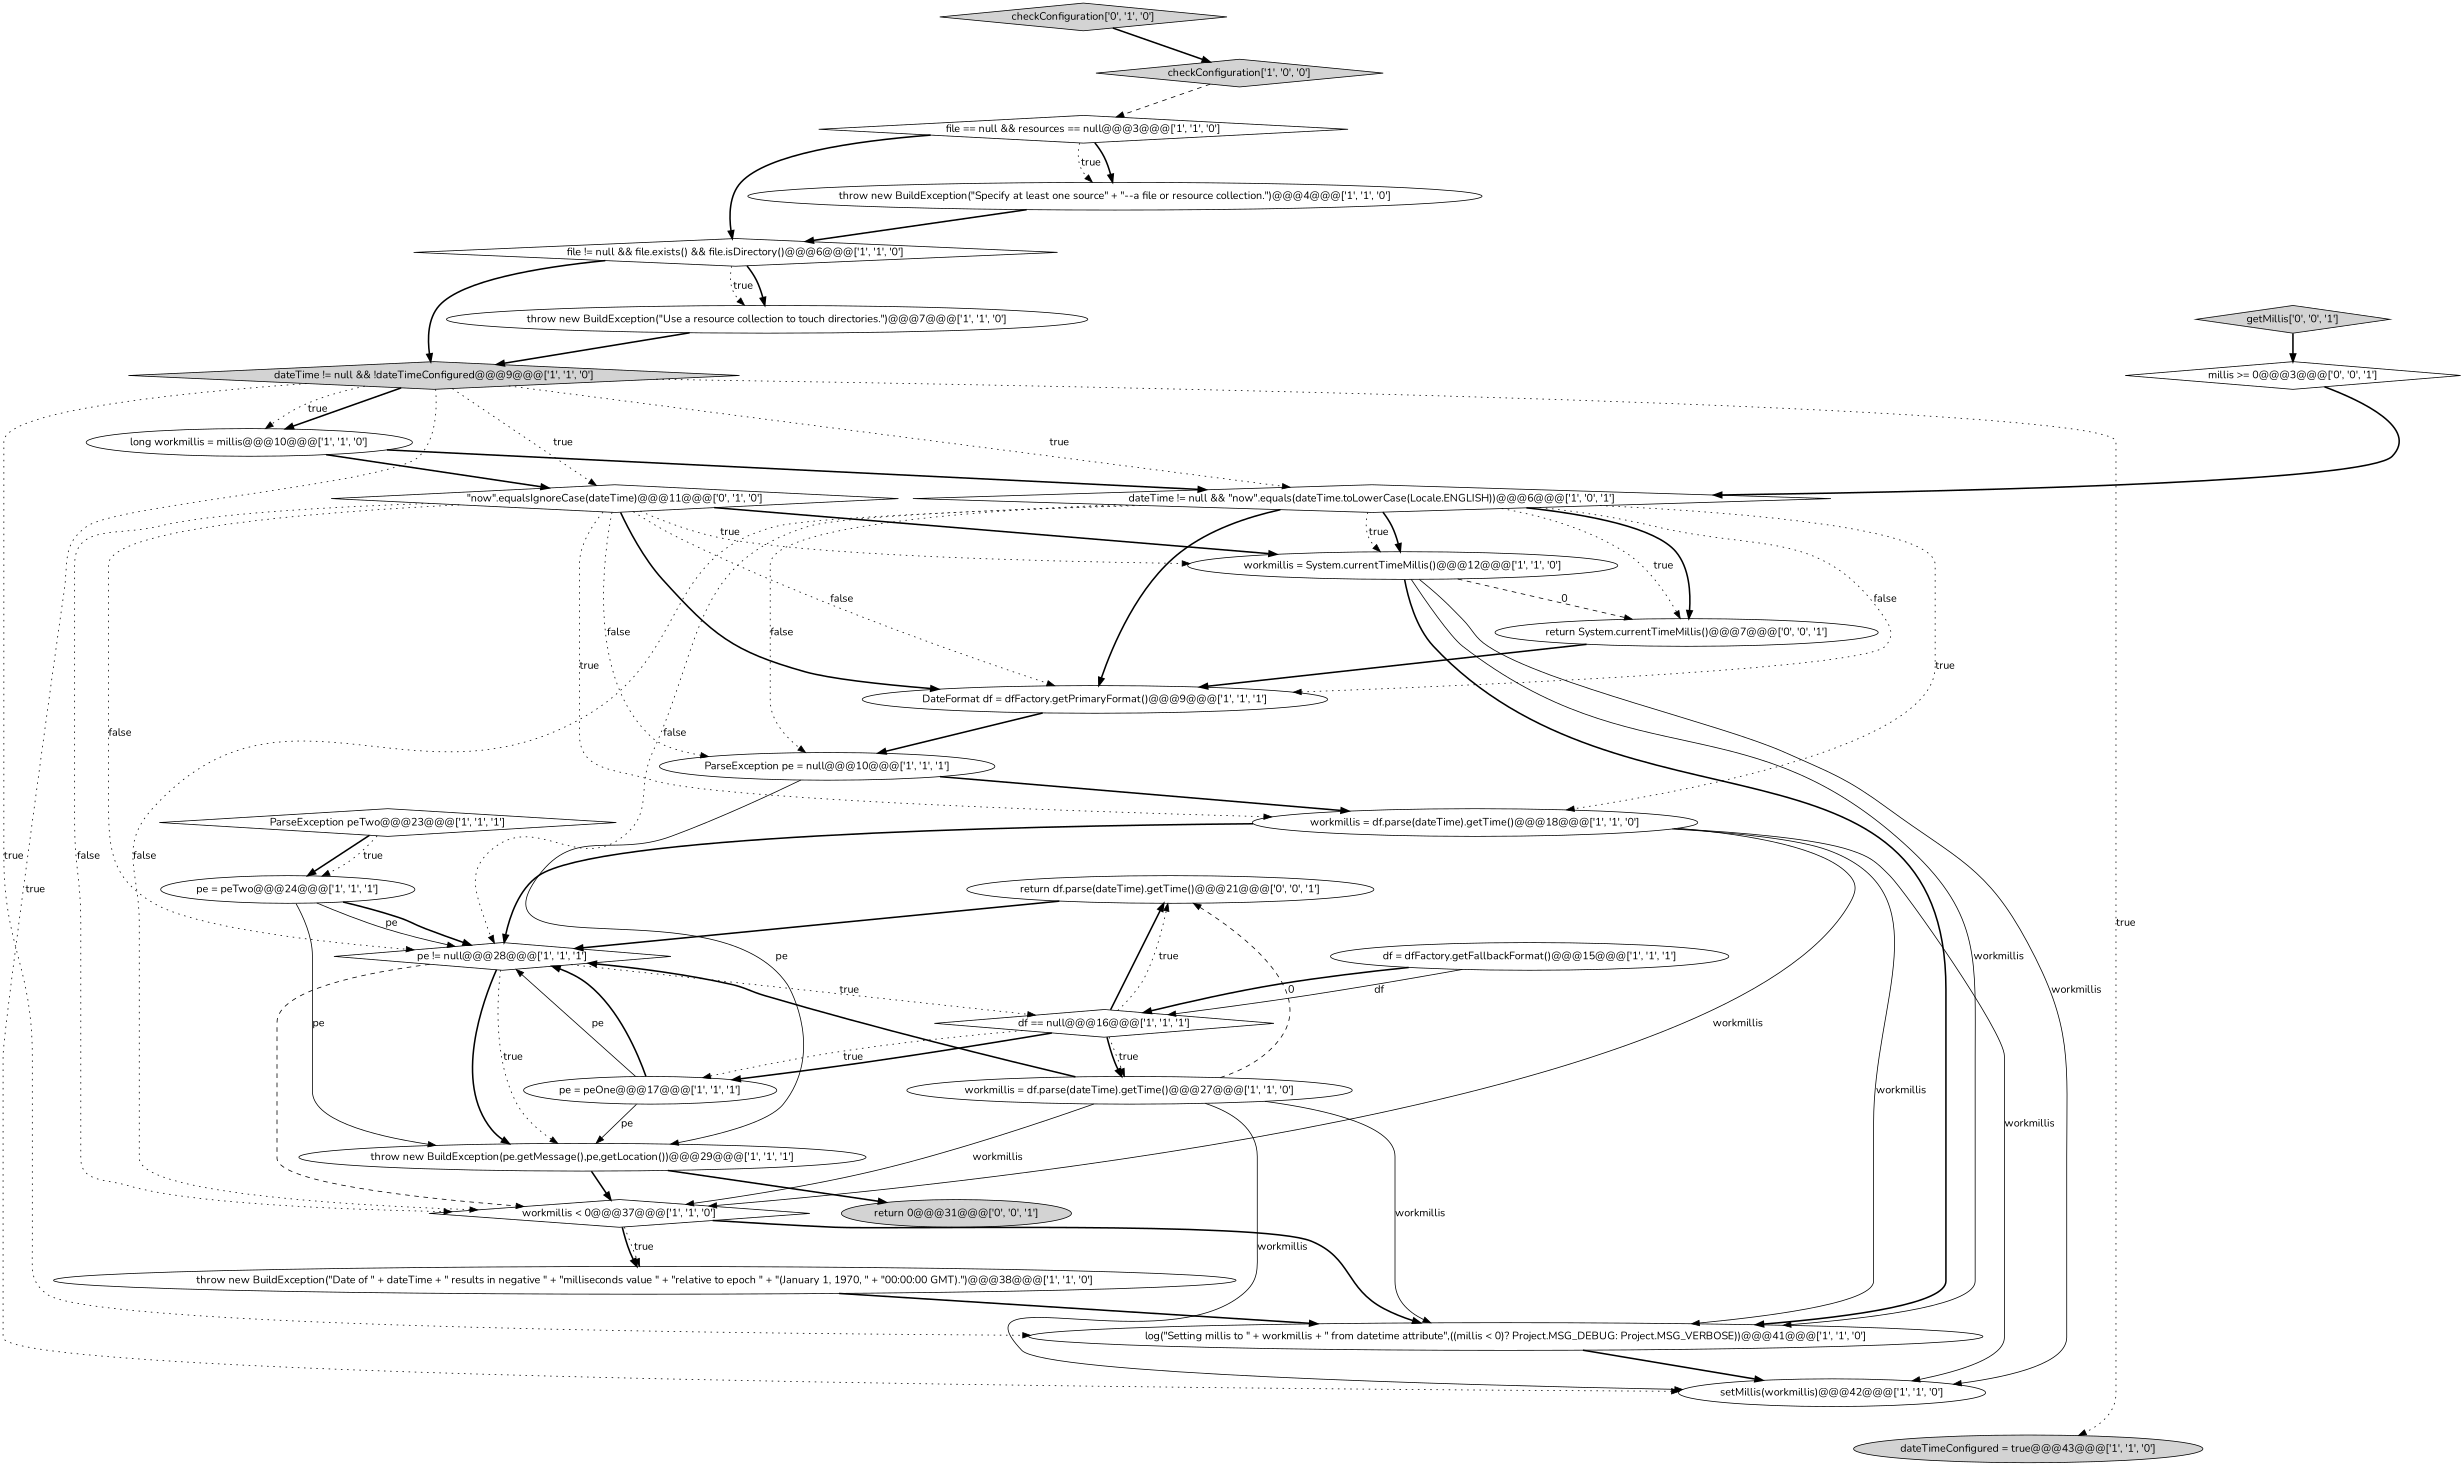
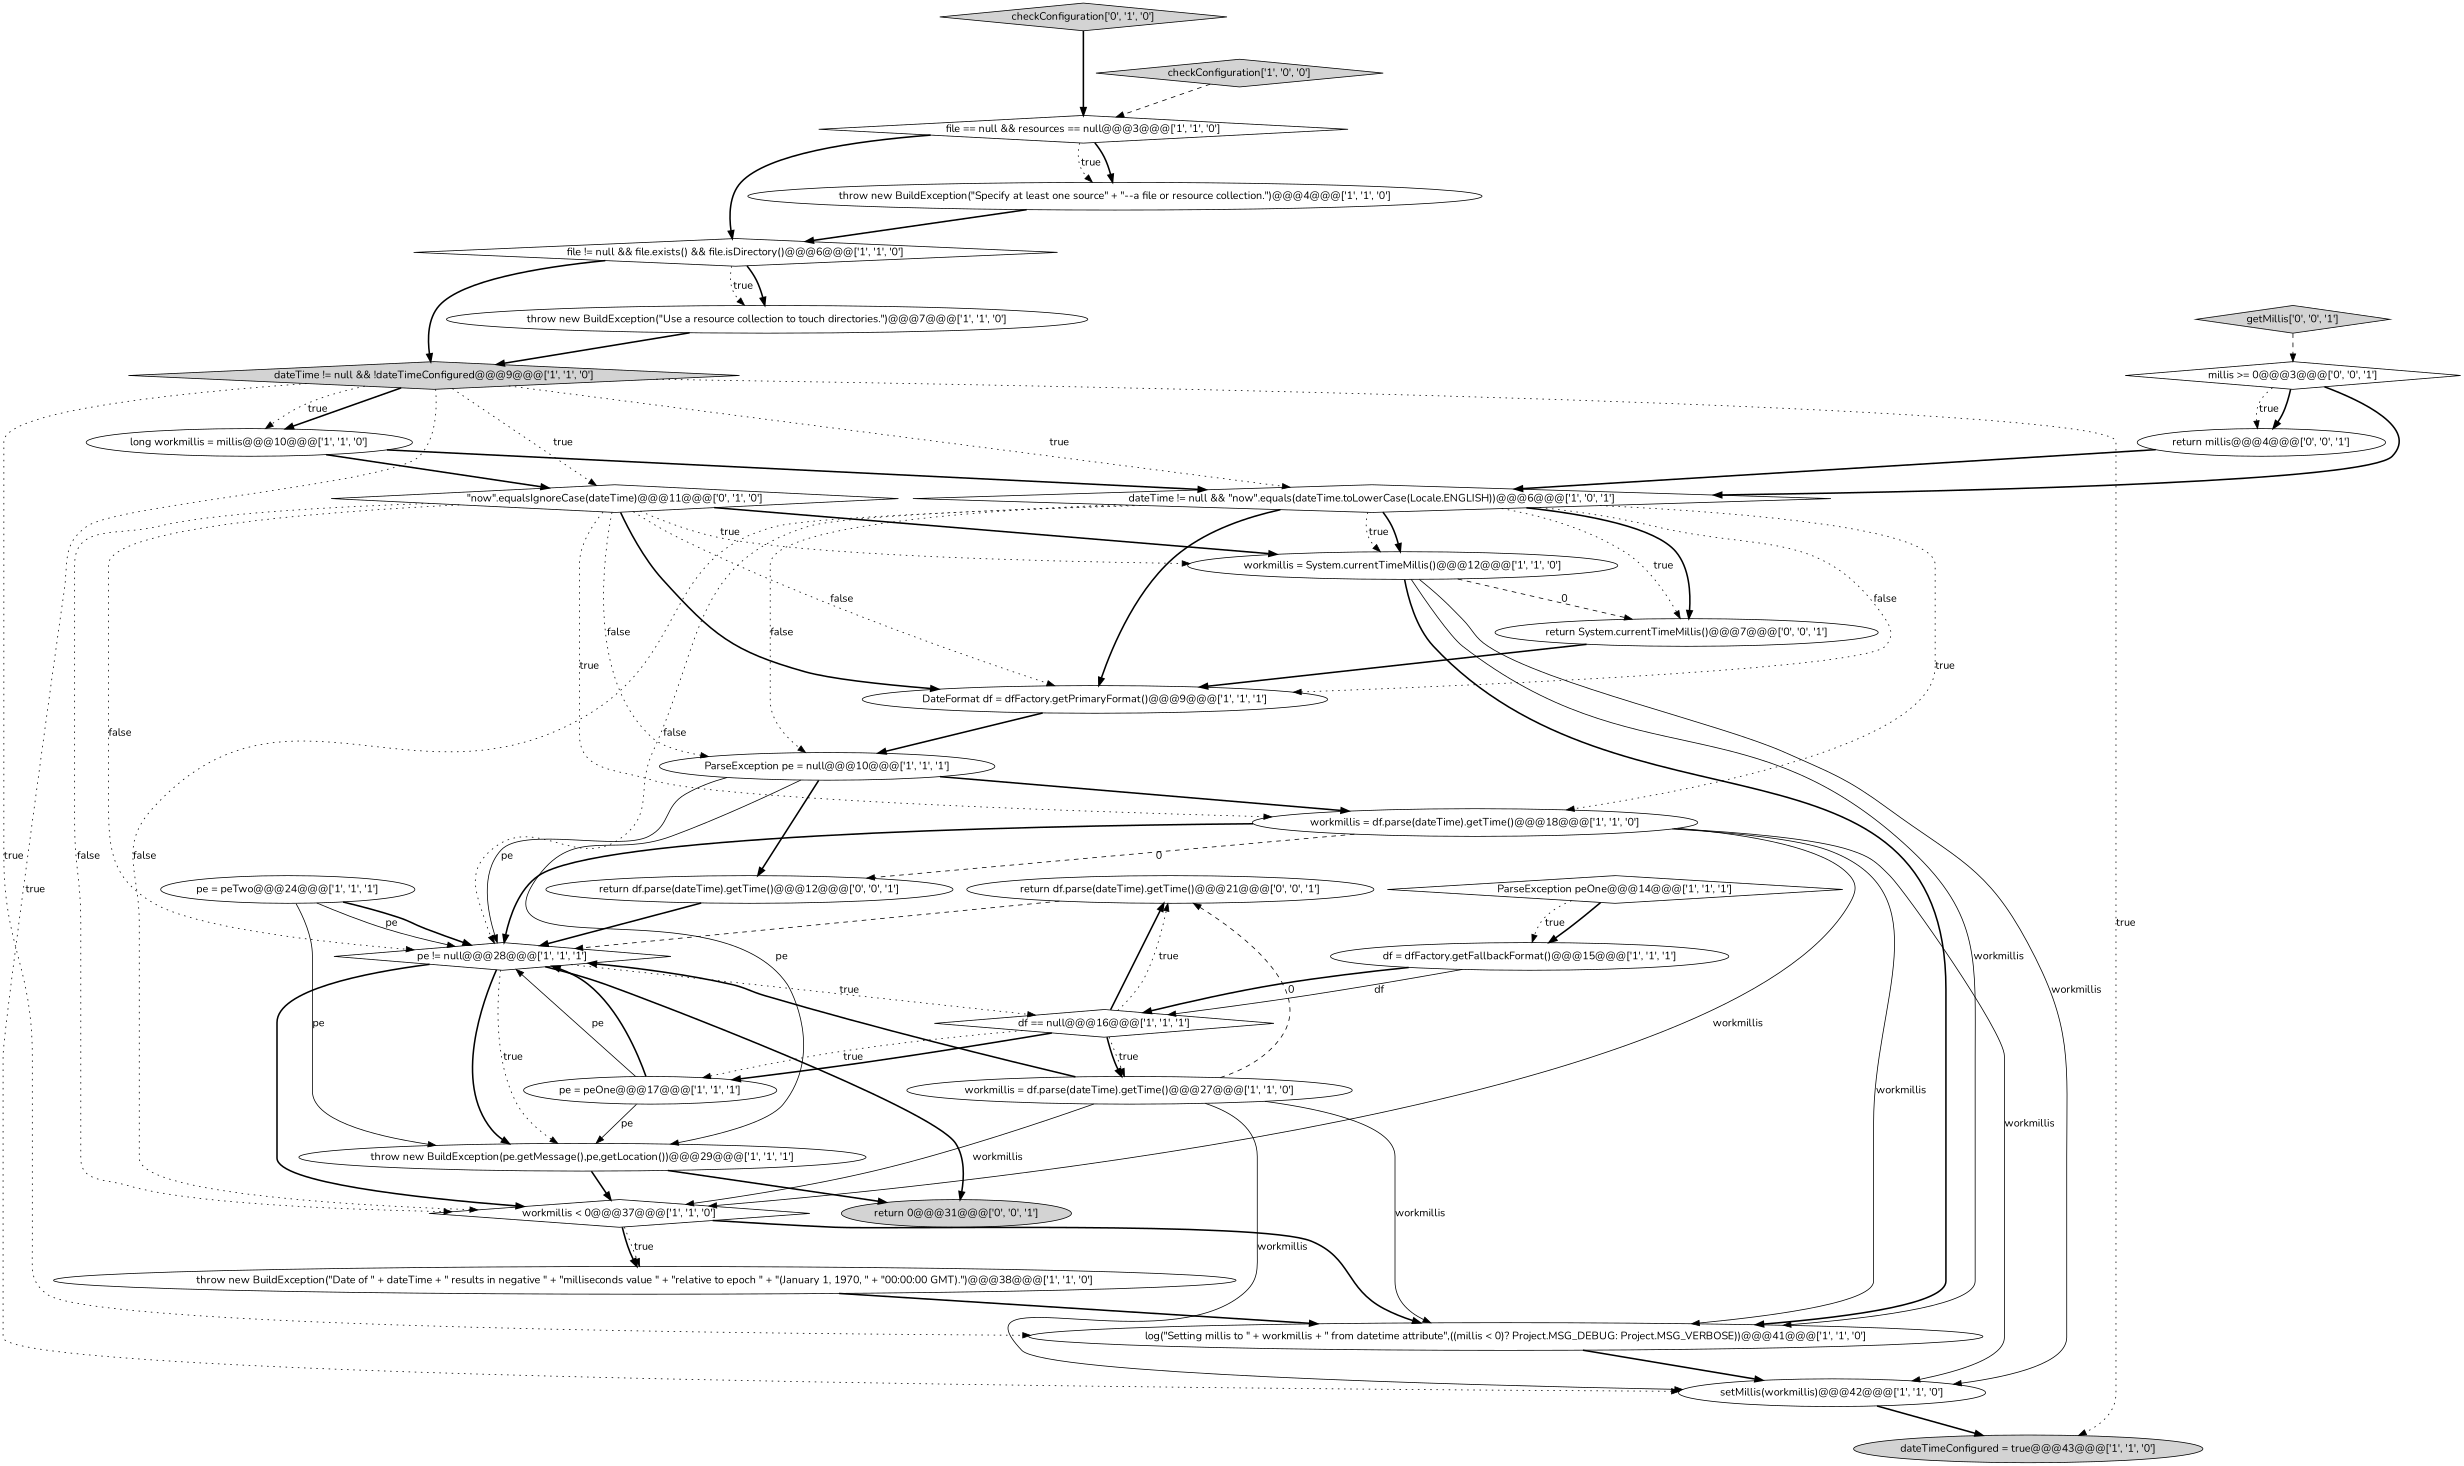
(1158, 44) -> (1083, 69)
(2293, 344) -> (2293, 344)
none -> (2261, 442)
(388, 823) -> none
none -> (580, 840)
none -> (749, 889)
none -> (1615, 889)
(821, 924) -> (821, 924)
none -> (779, 1053)
(277, 1129) -> (277, 1129)
none -> (1926, 1420)
